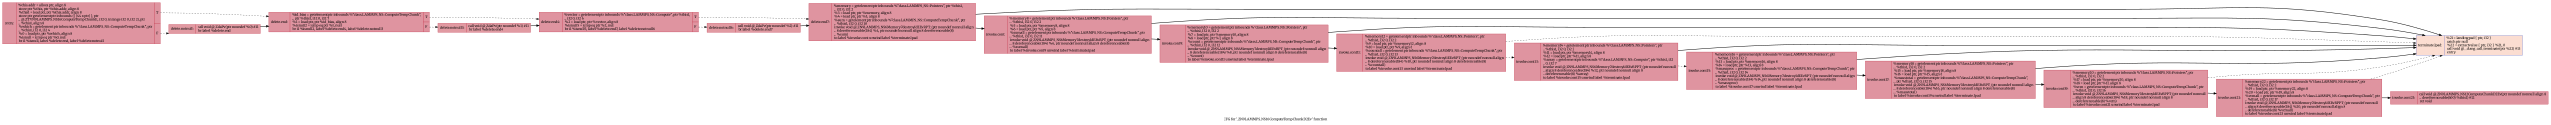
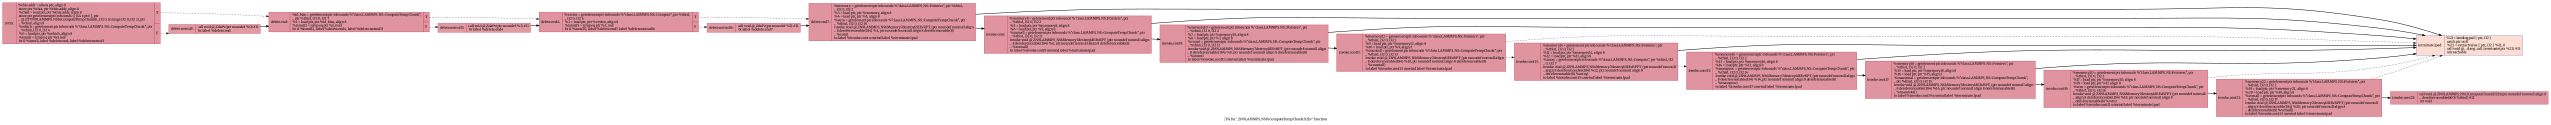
(2451, 52) -> (2456, 52)
